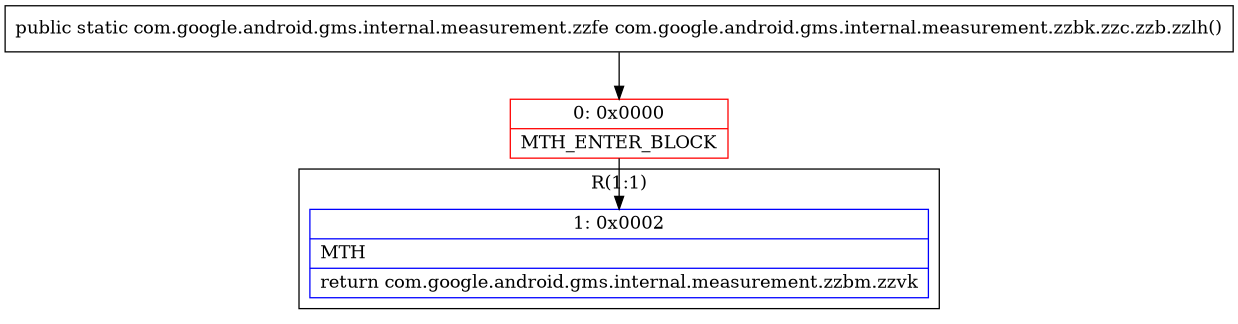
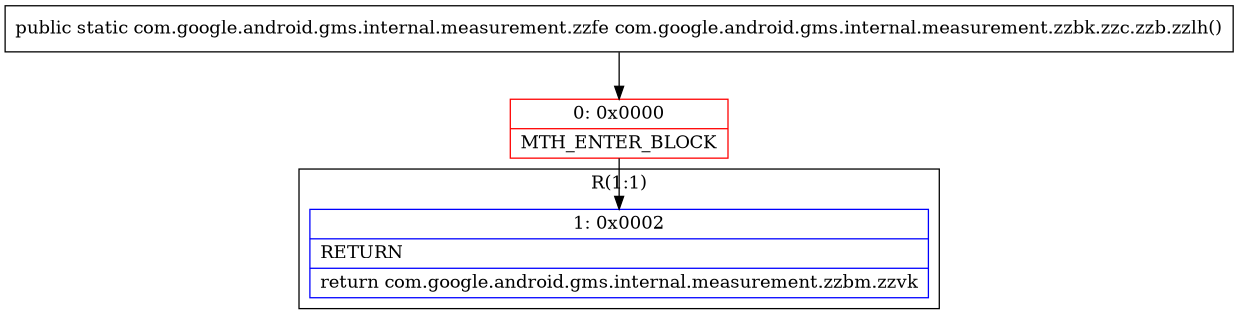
(343, 253) -> (362, 253)
